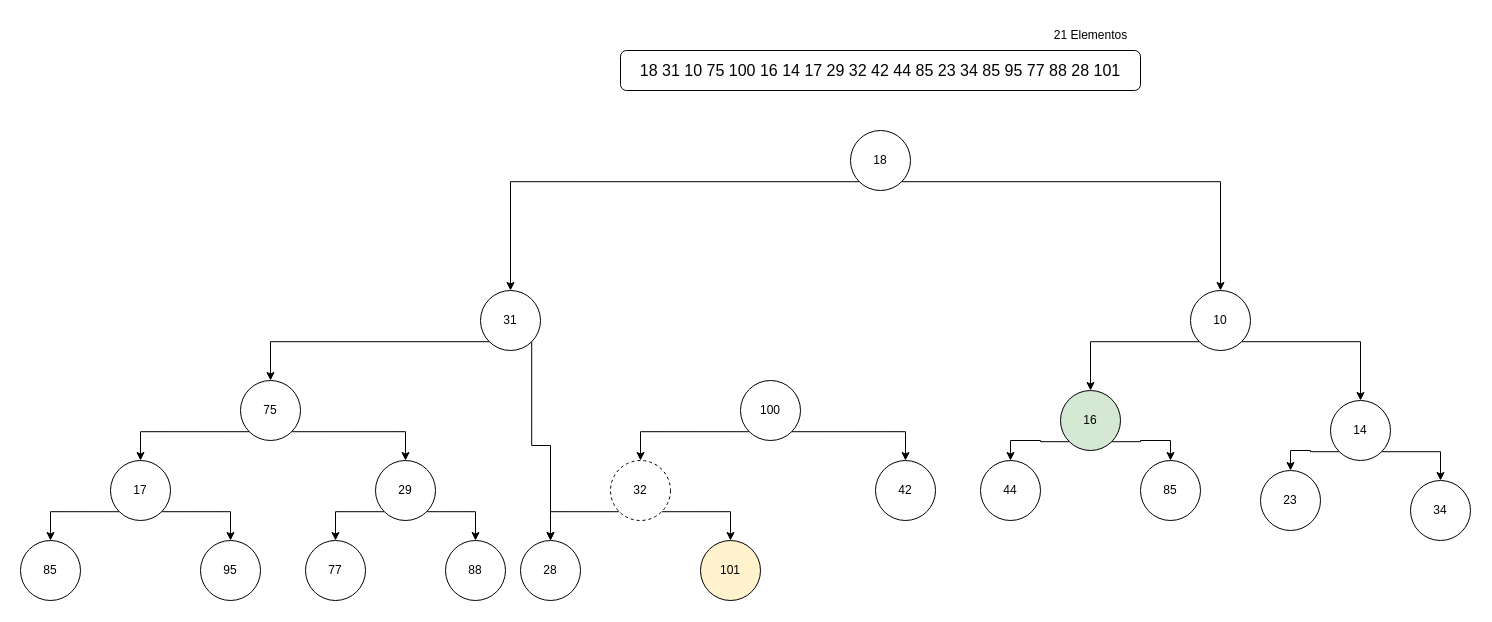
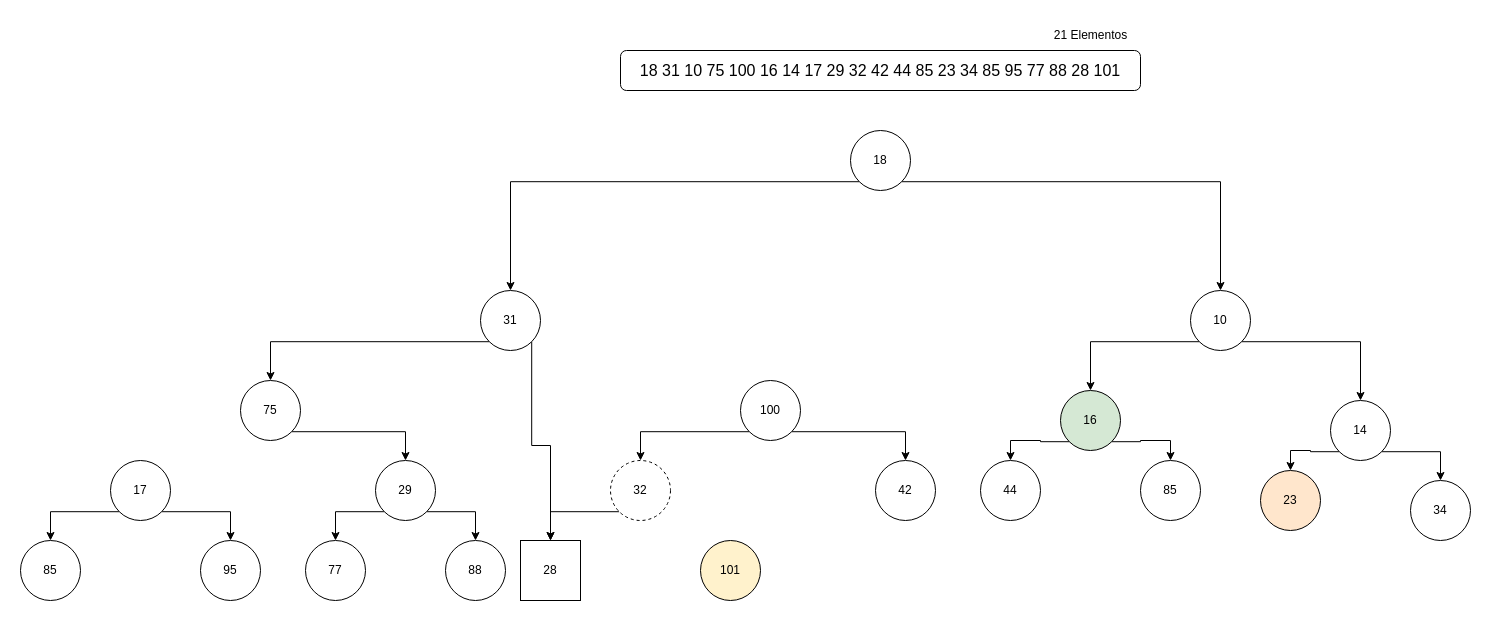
(184, 432) -> none
(1291, 501) -> (1291, 501)
(707, 512) -> none
(551, 571) -> (551, 571)
